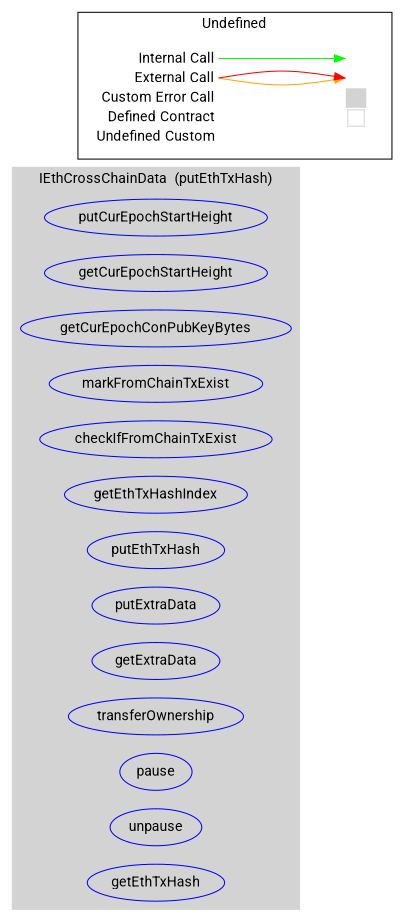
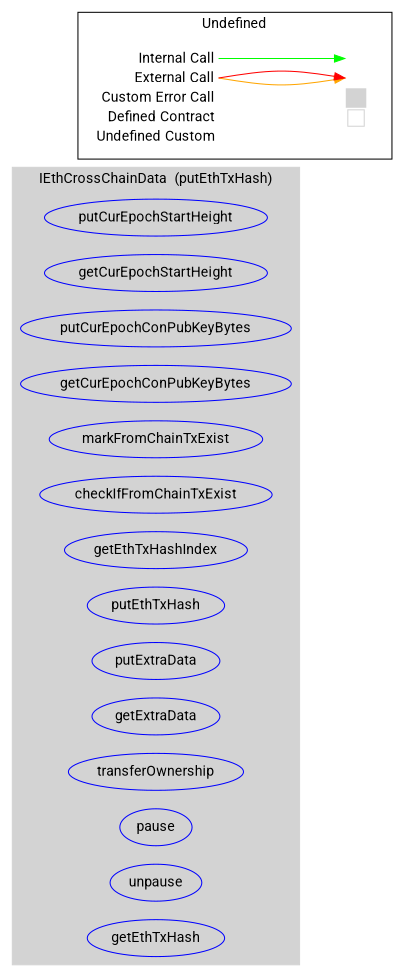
none -> (156, 328)
